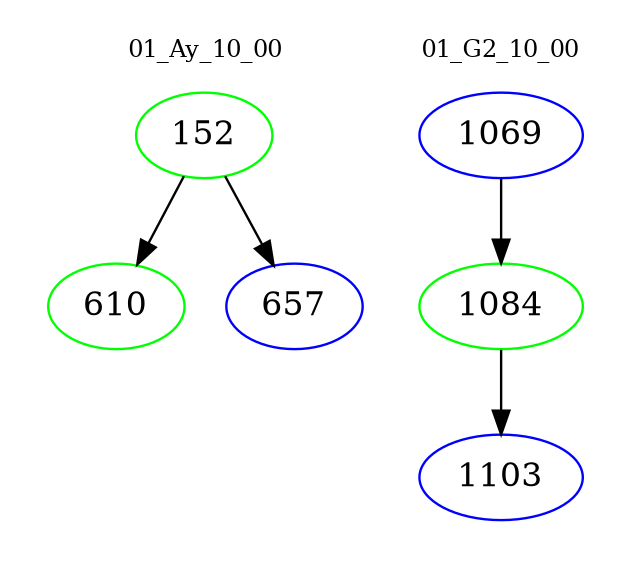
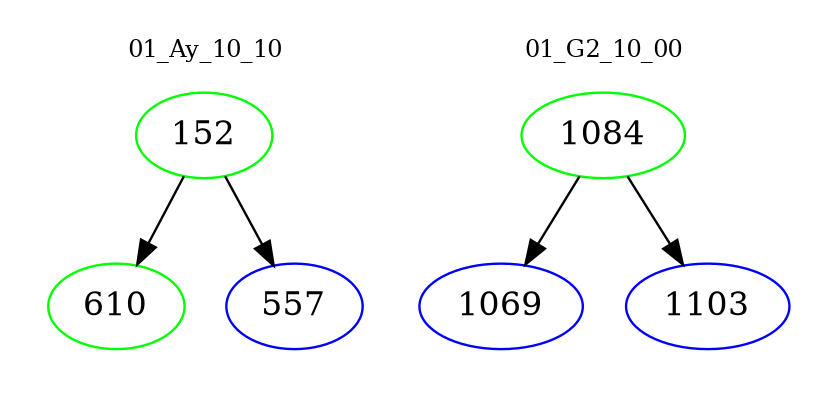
(205, 51) -> (205, 51)
(501, 209) -> (559, 210)
(294, 306) -> (294, 306)
